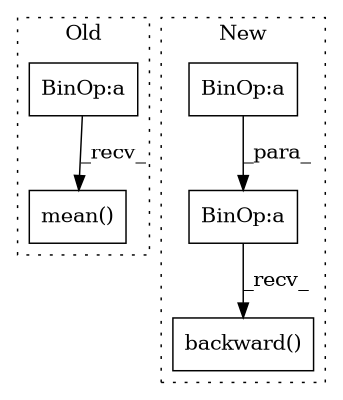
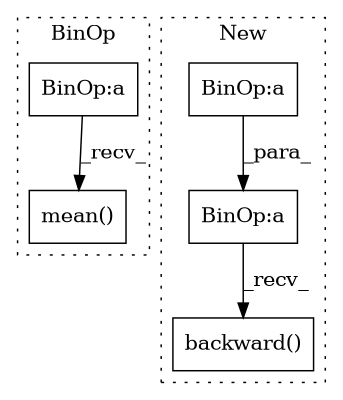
(84, 34) -> (84, 34)
